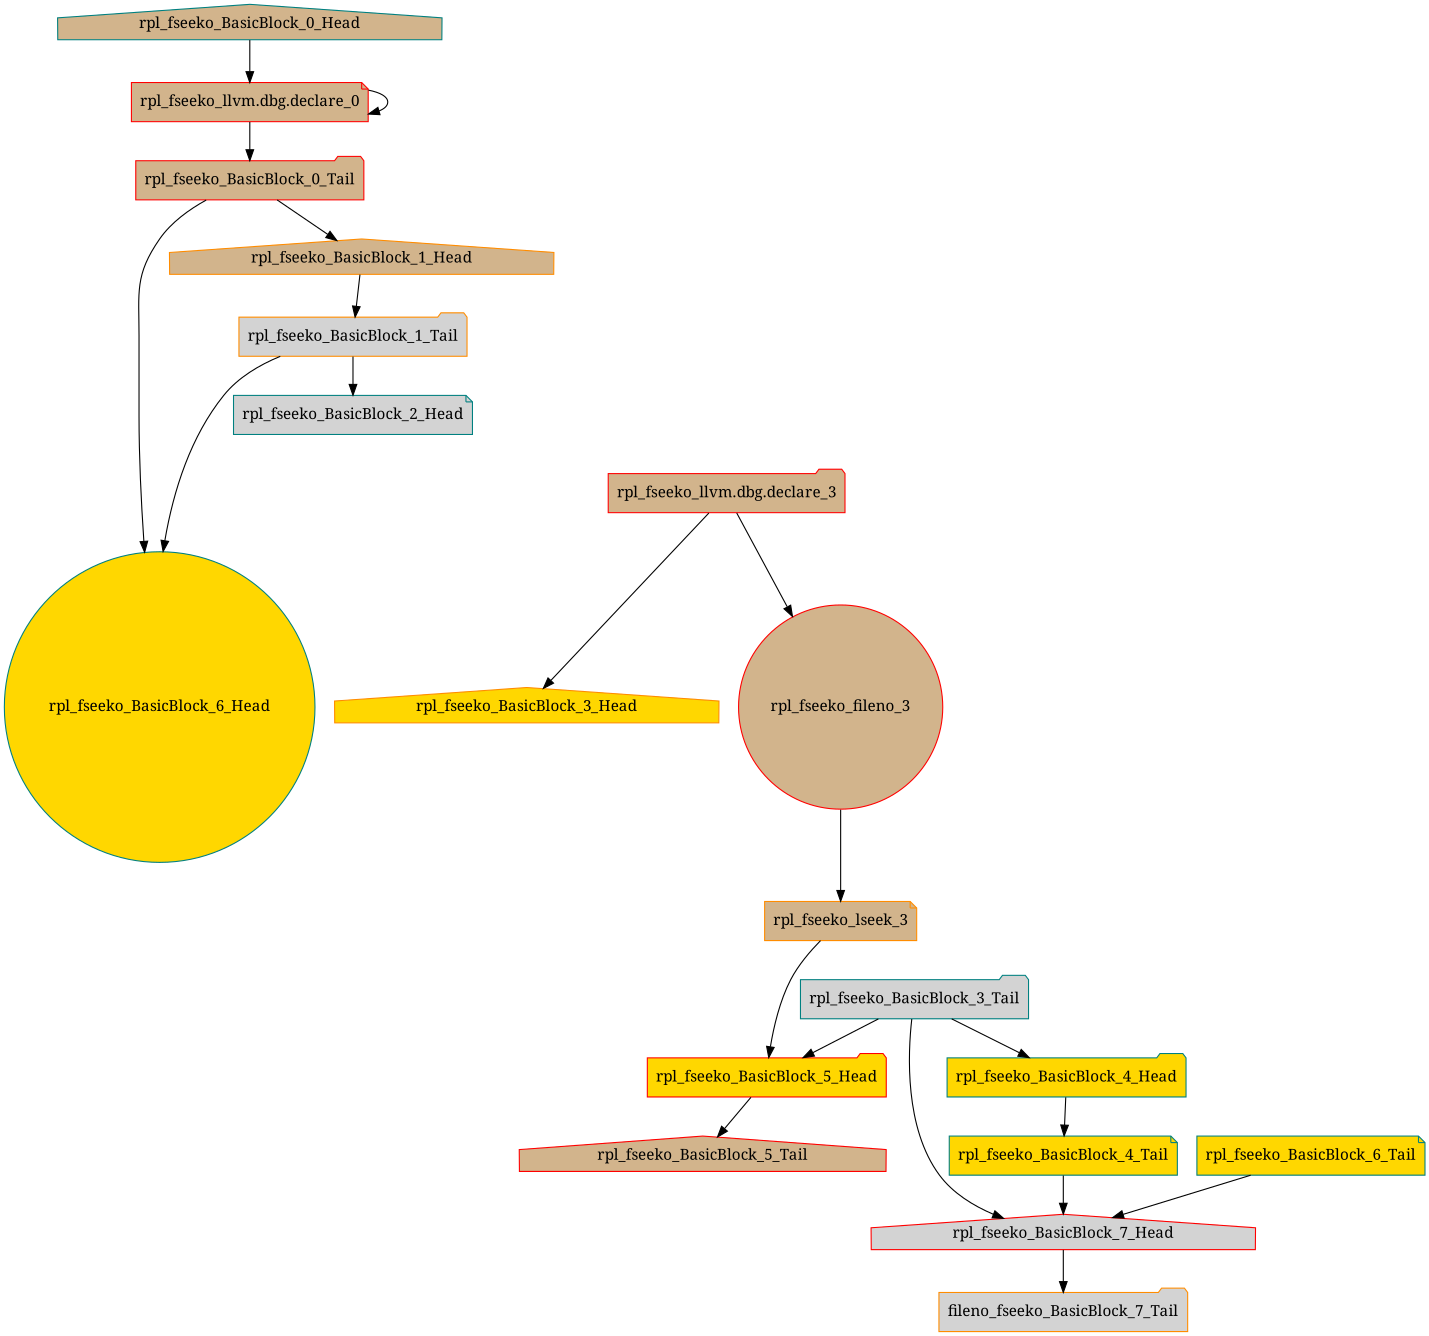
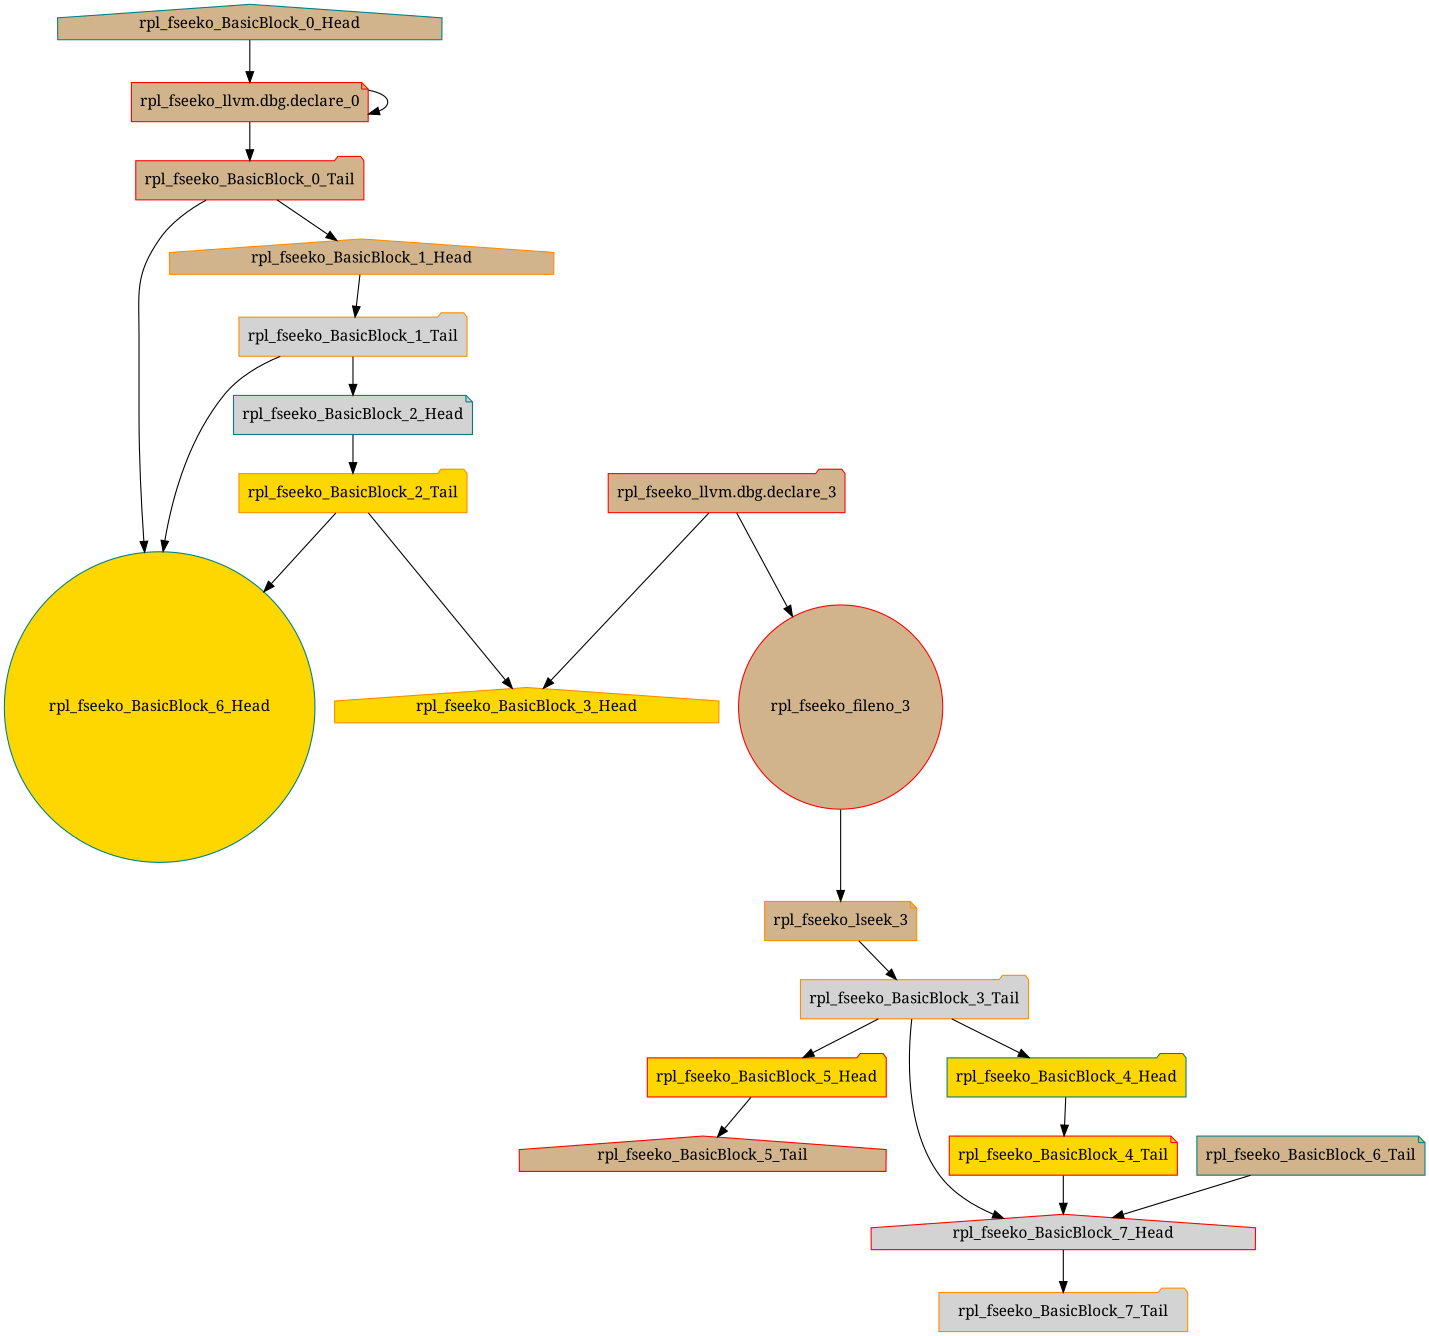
none -> (353, 493)
(786, 989) -> (874, 956)
(915, 999) -> (915, 999)
(1063, 1156) -> (1063, 1156)
(1311, 1156) -> (1311, 1156)
(1063, 1312) -> (1063, 1312)
